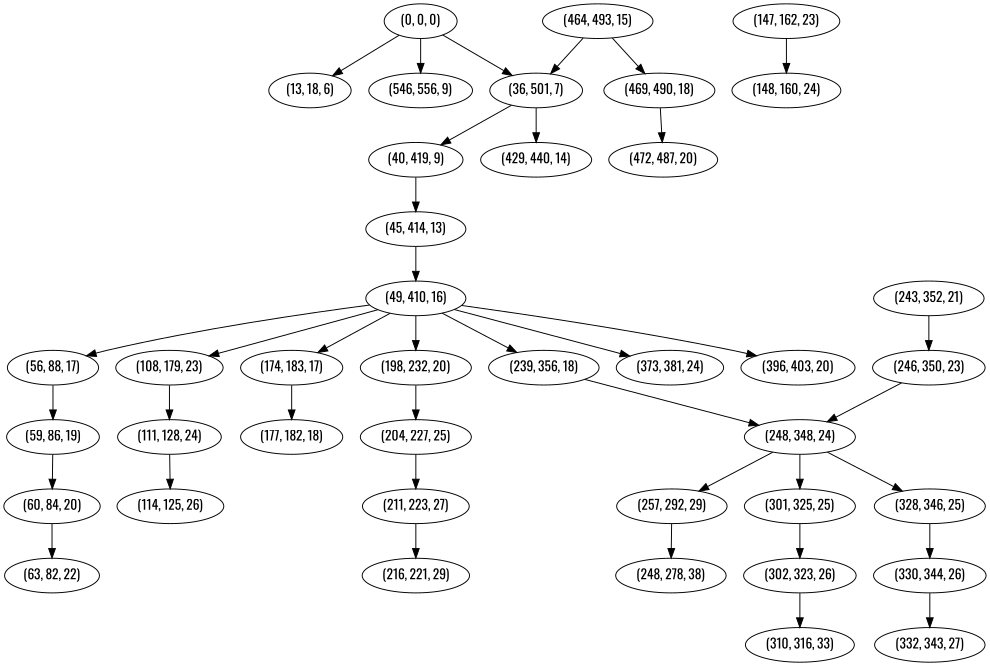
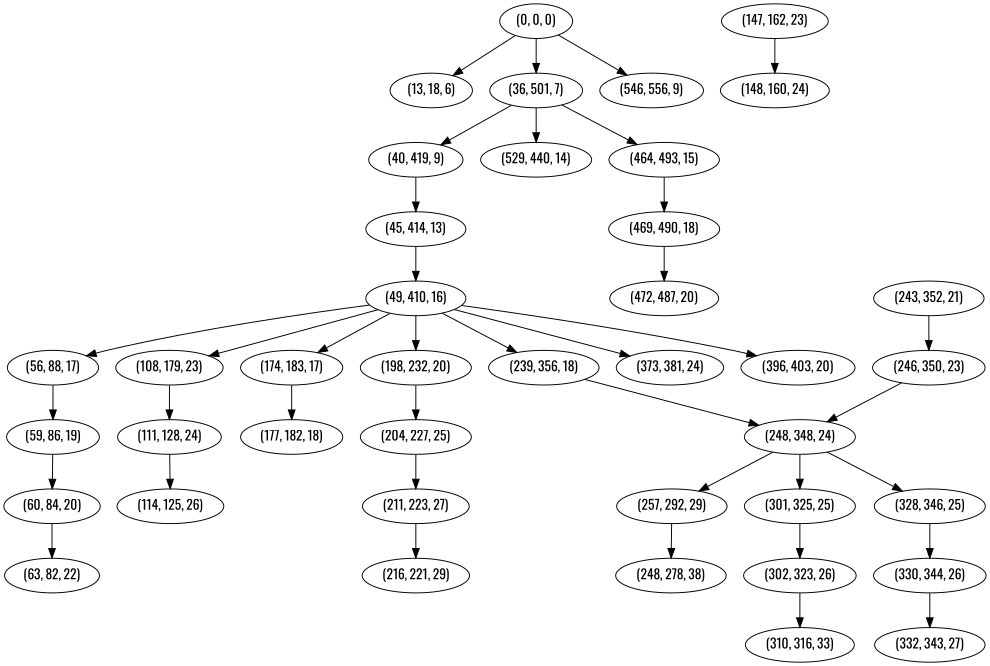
(570, 52) -> (595, 123)
(536, 160) -> (536, 160)
